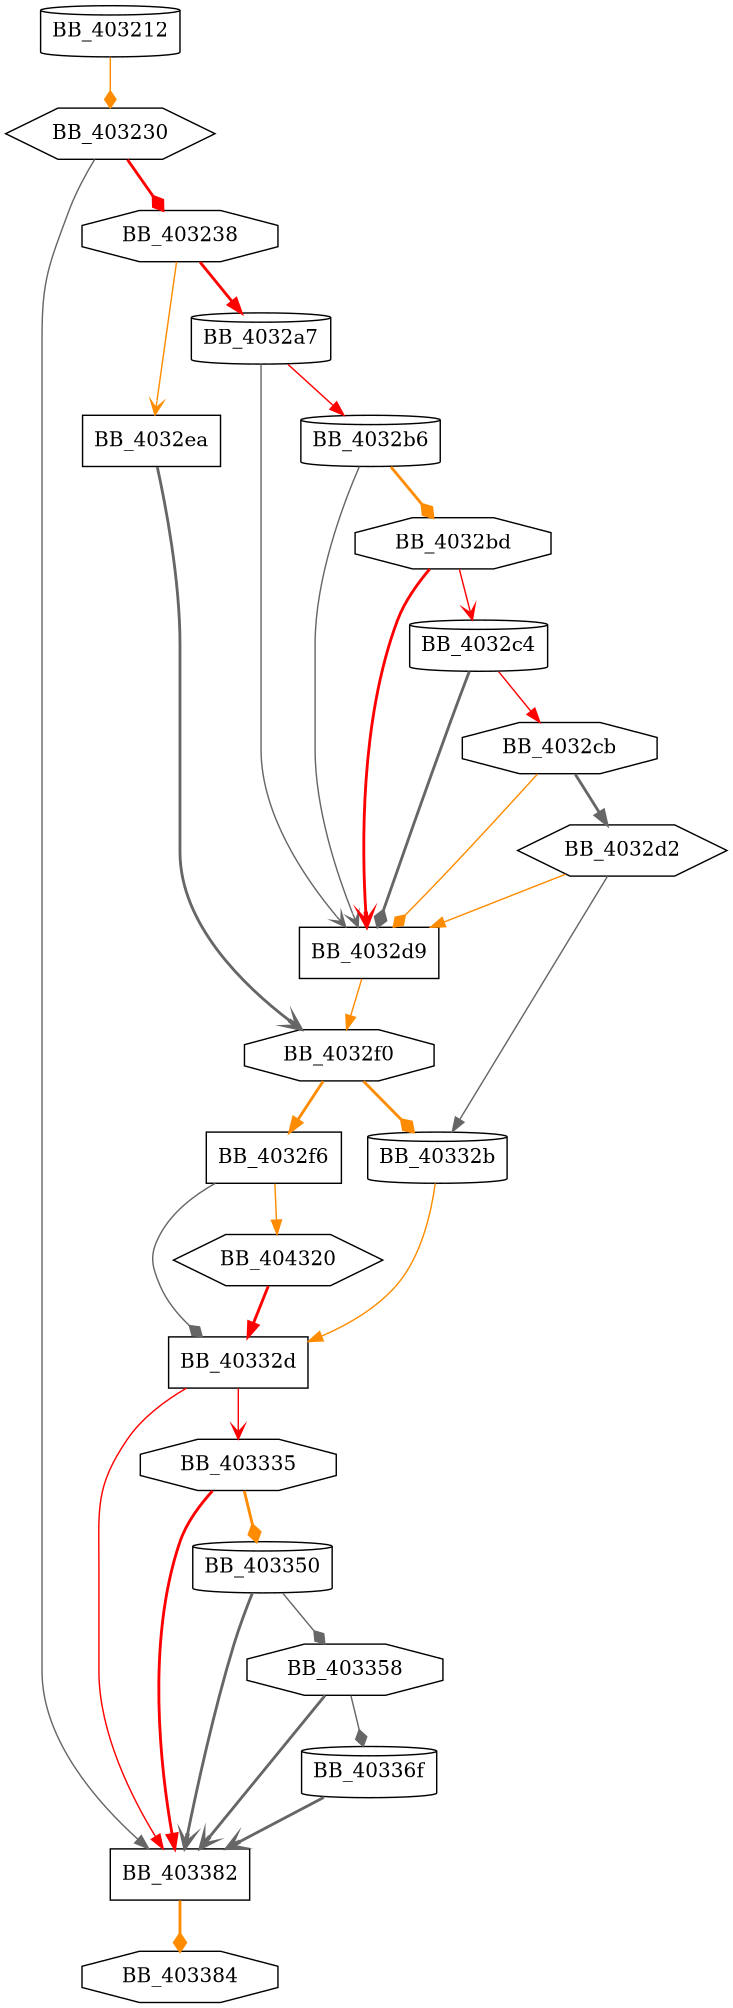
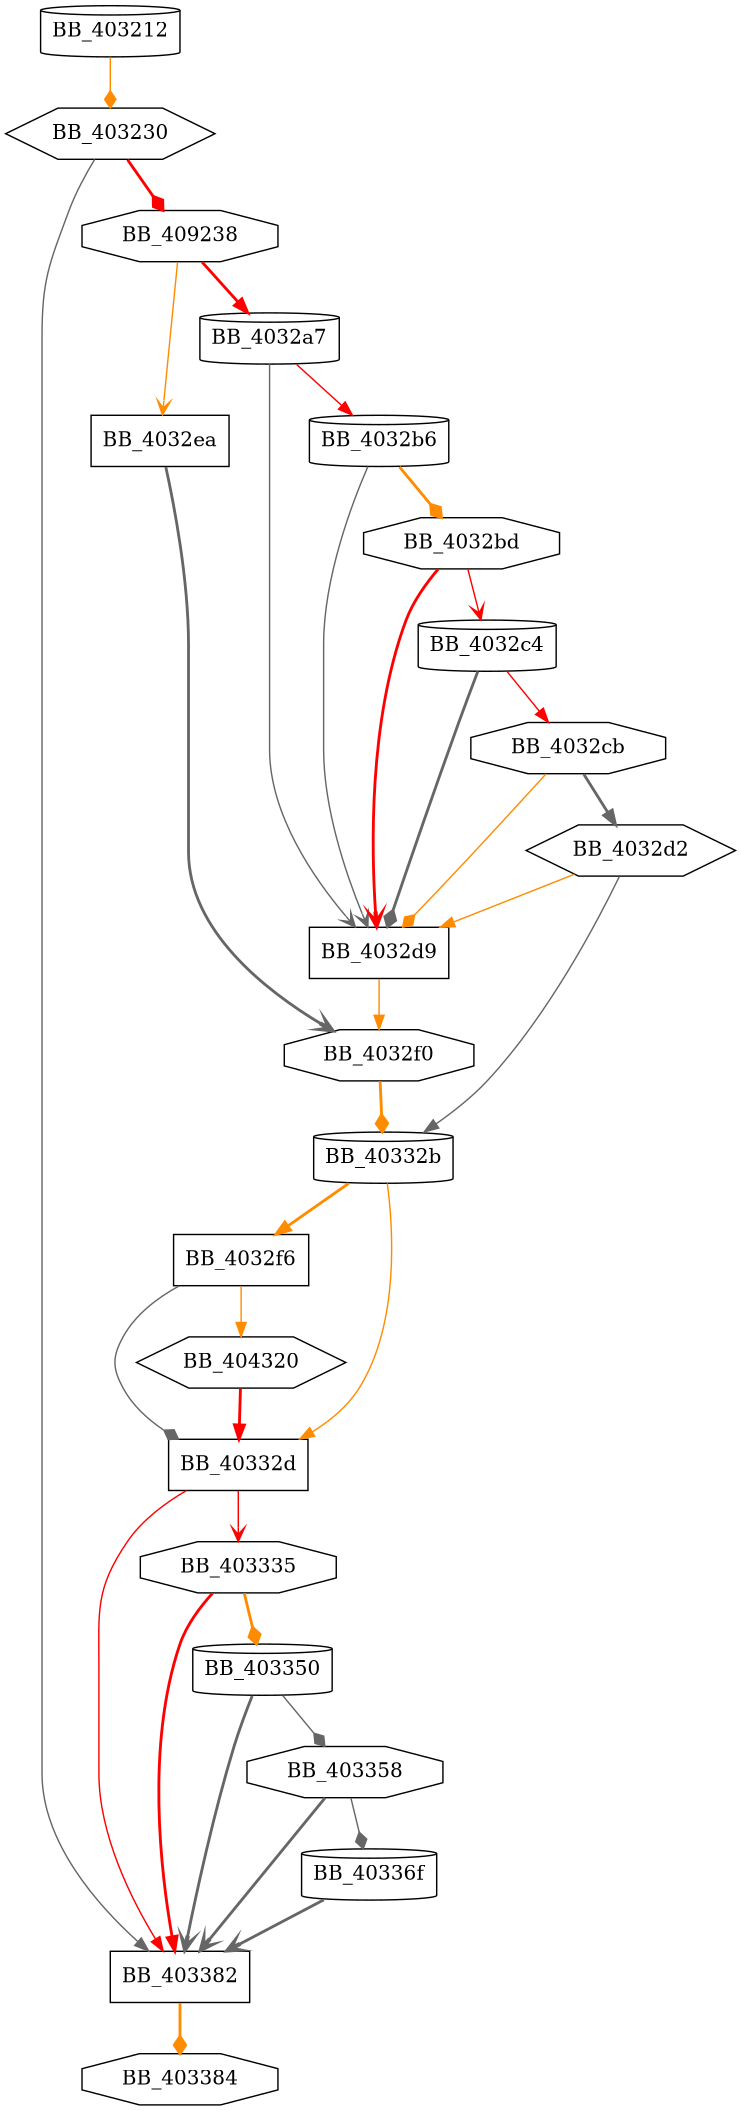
(180, 236) -> (180, 236)
(310, 1101) -> (318, 1205)
